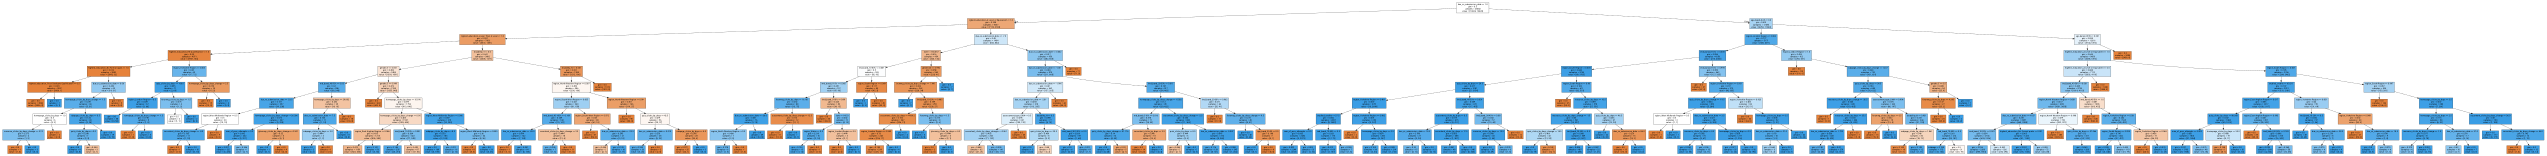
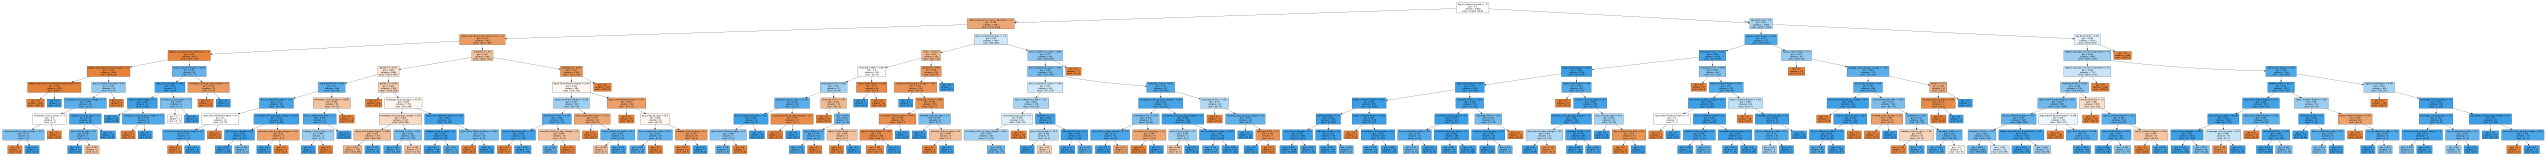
(1059, 103) -> none
(976, 150) -> none
(1936, 150) -> (1936, 150)
